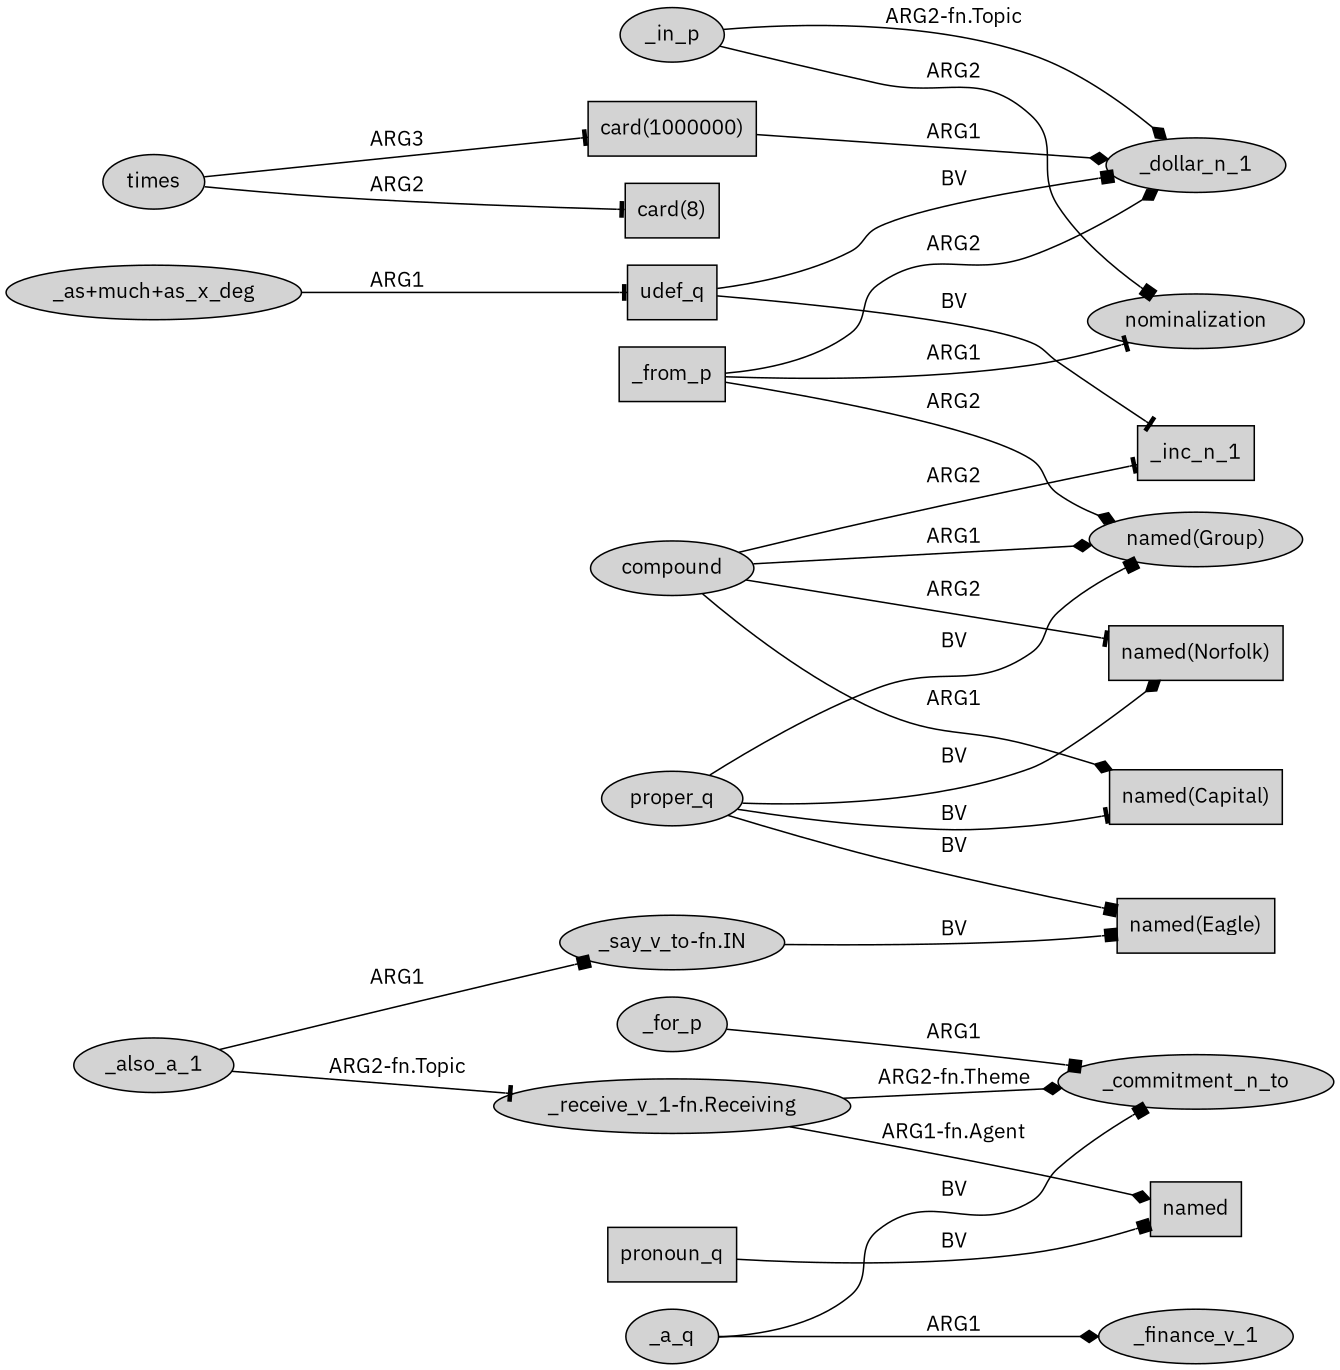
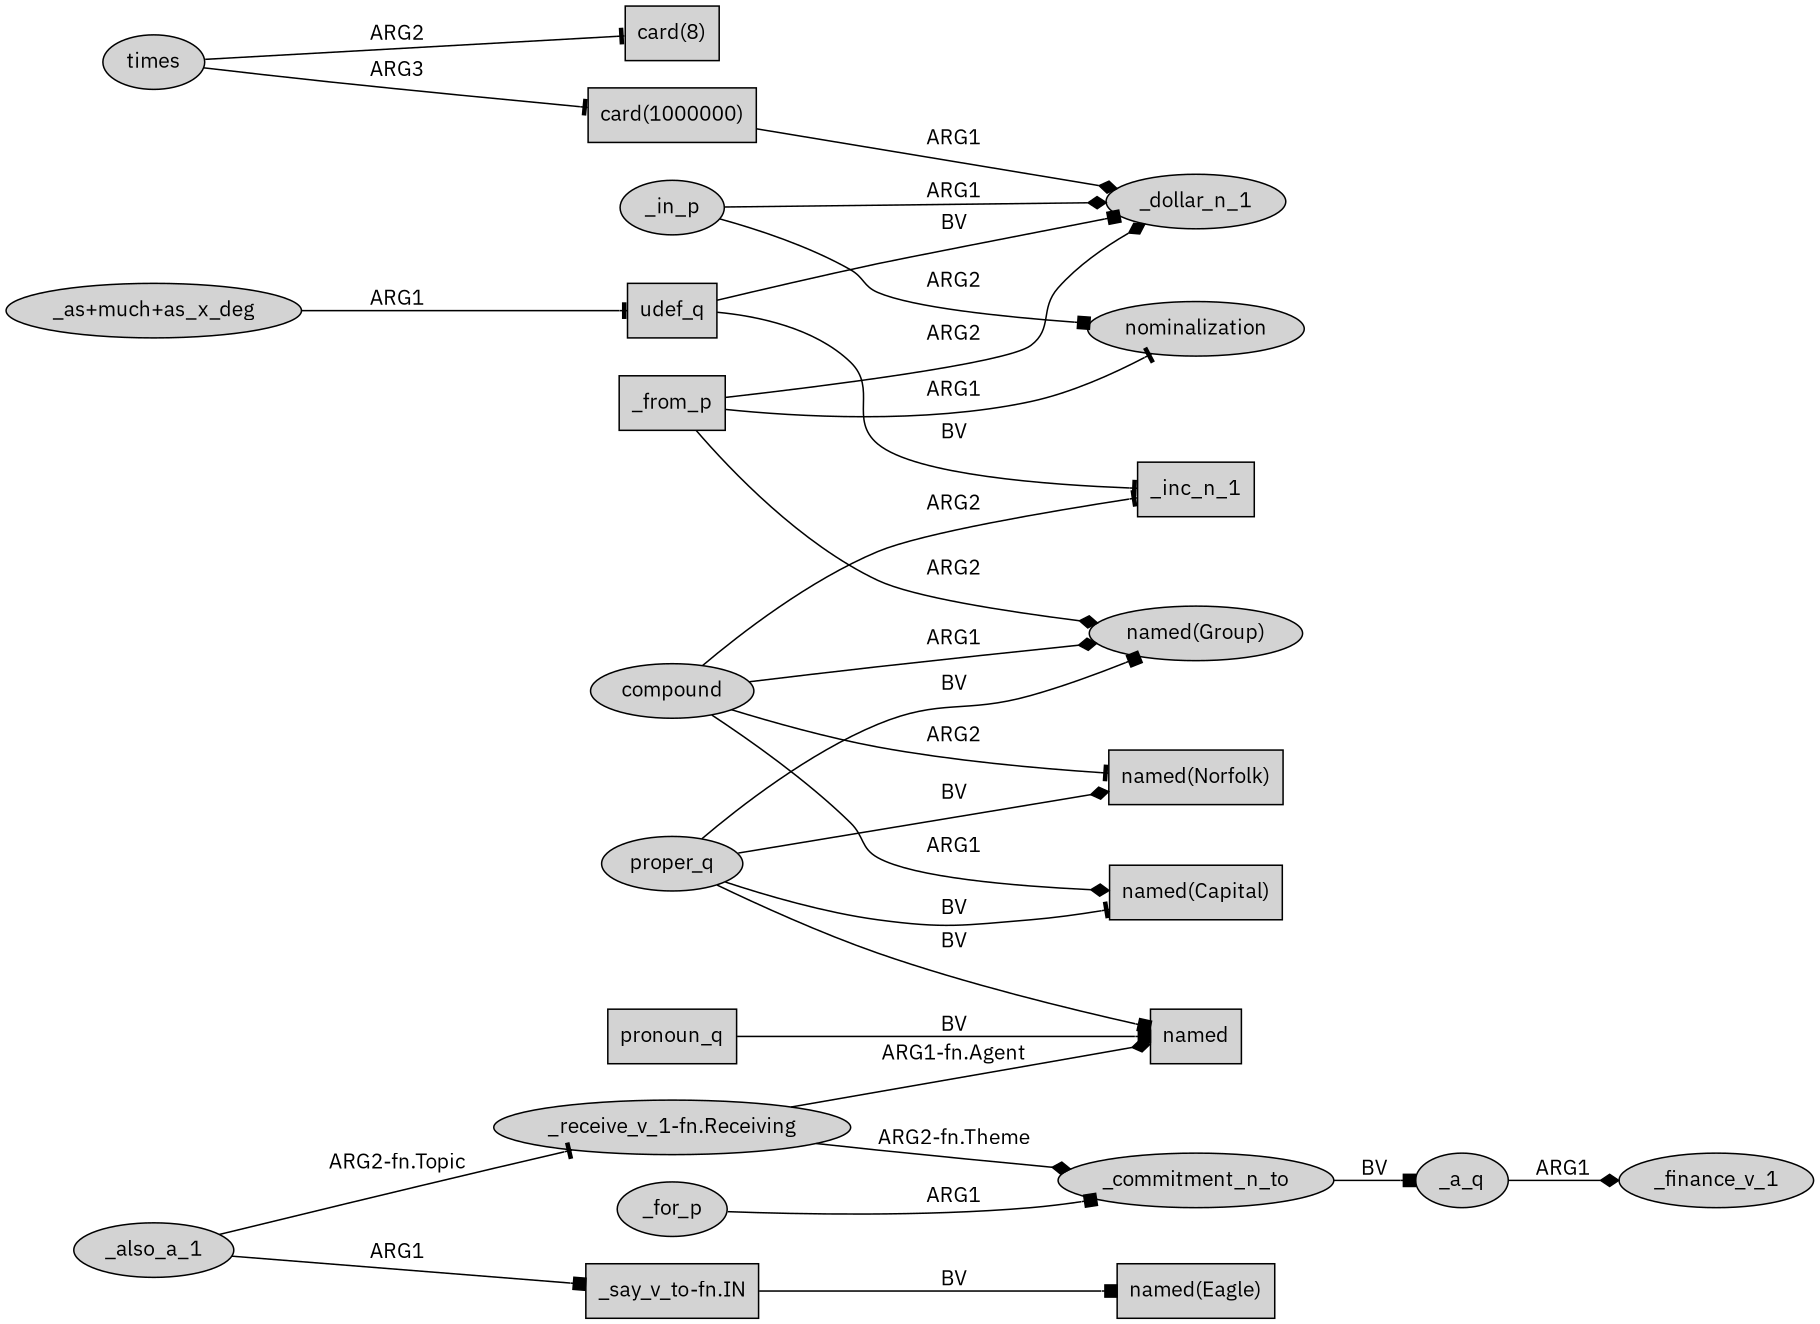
(954, 17) -> (954, 192)
(913, 866) -> (922, 968)
(672, 943) -> (672, 1291)
(914, 1213) -> (1367, 1180)
